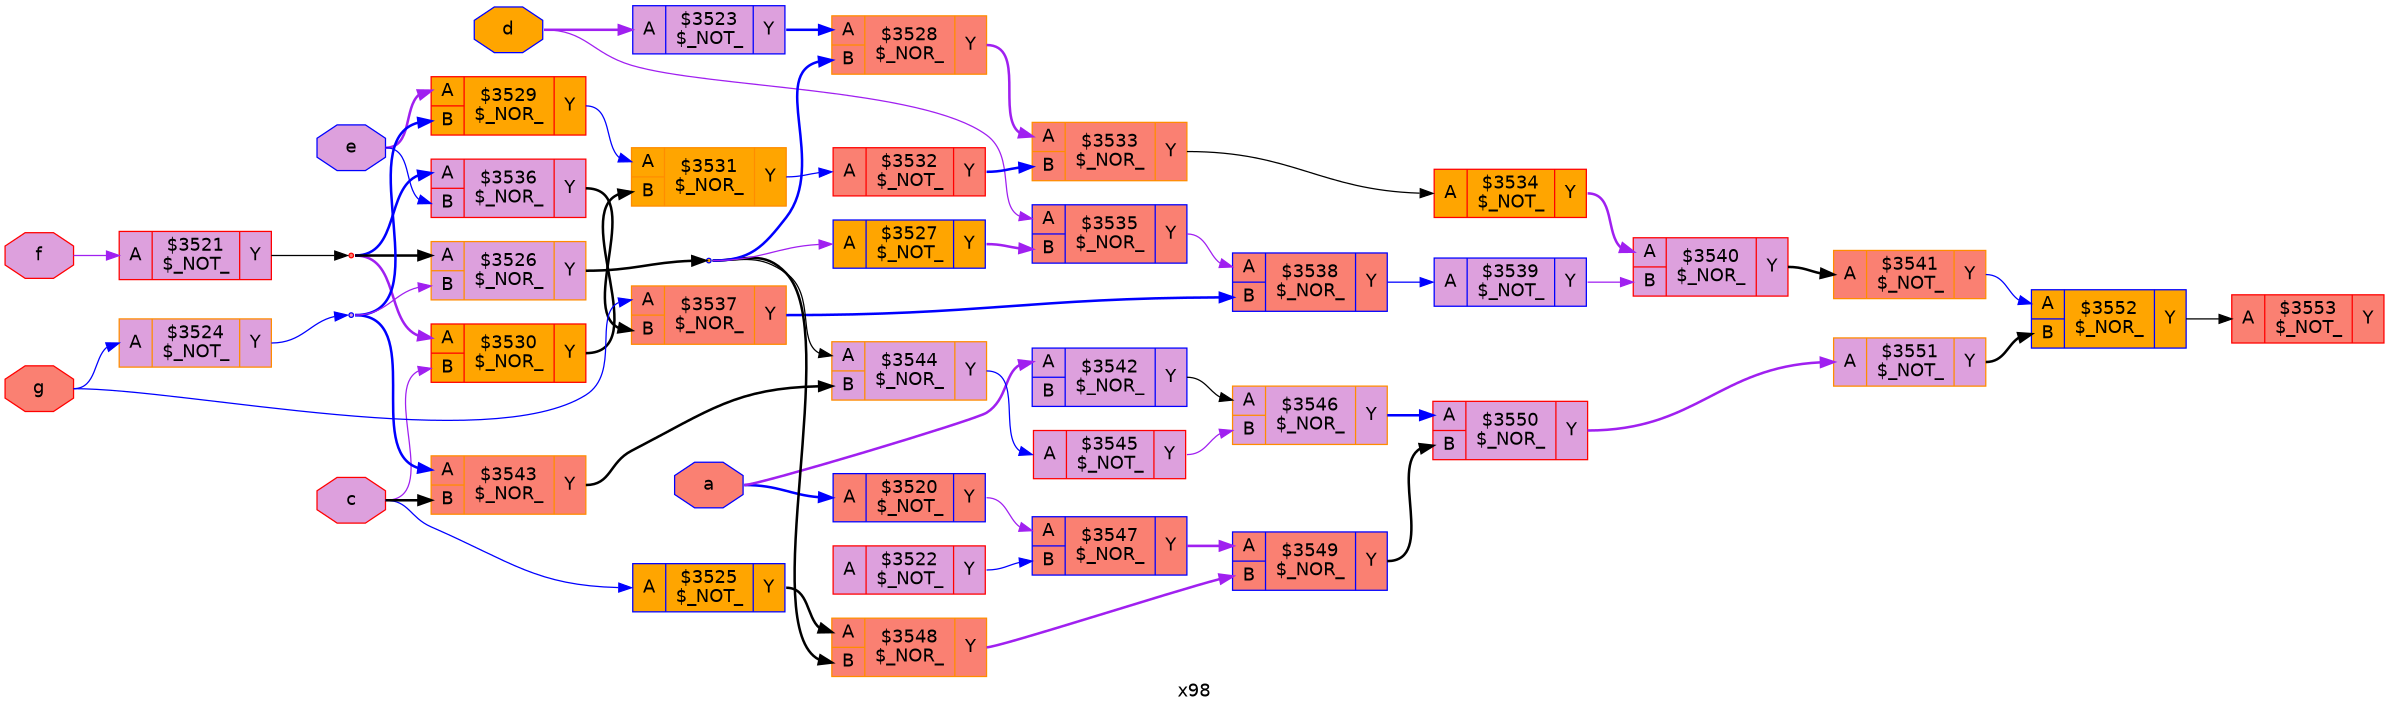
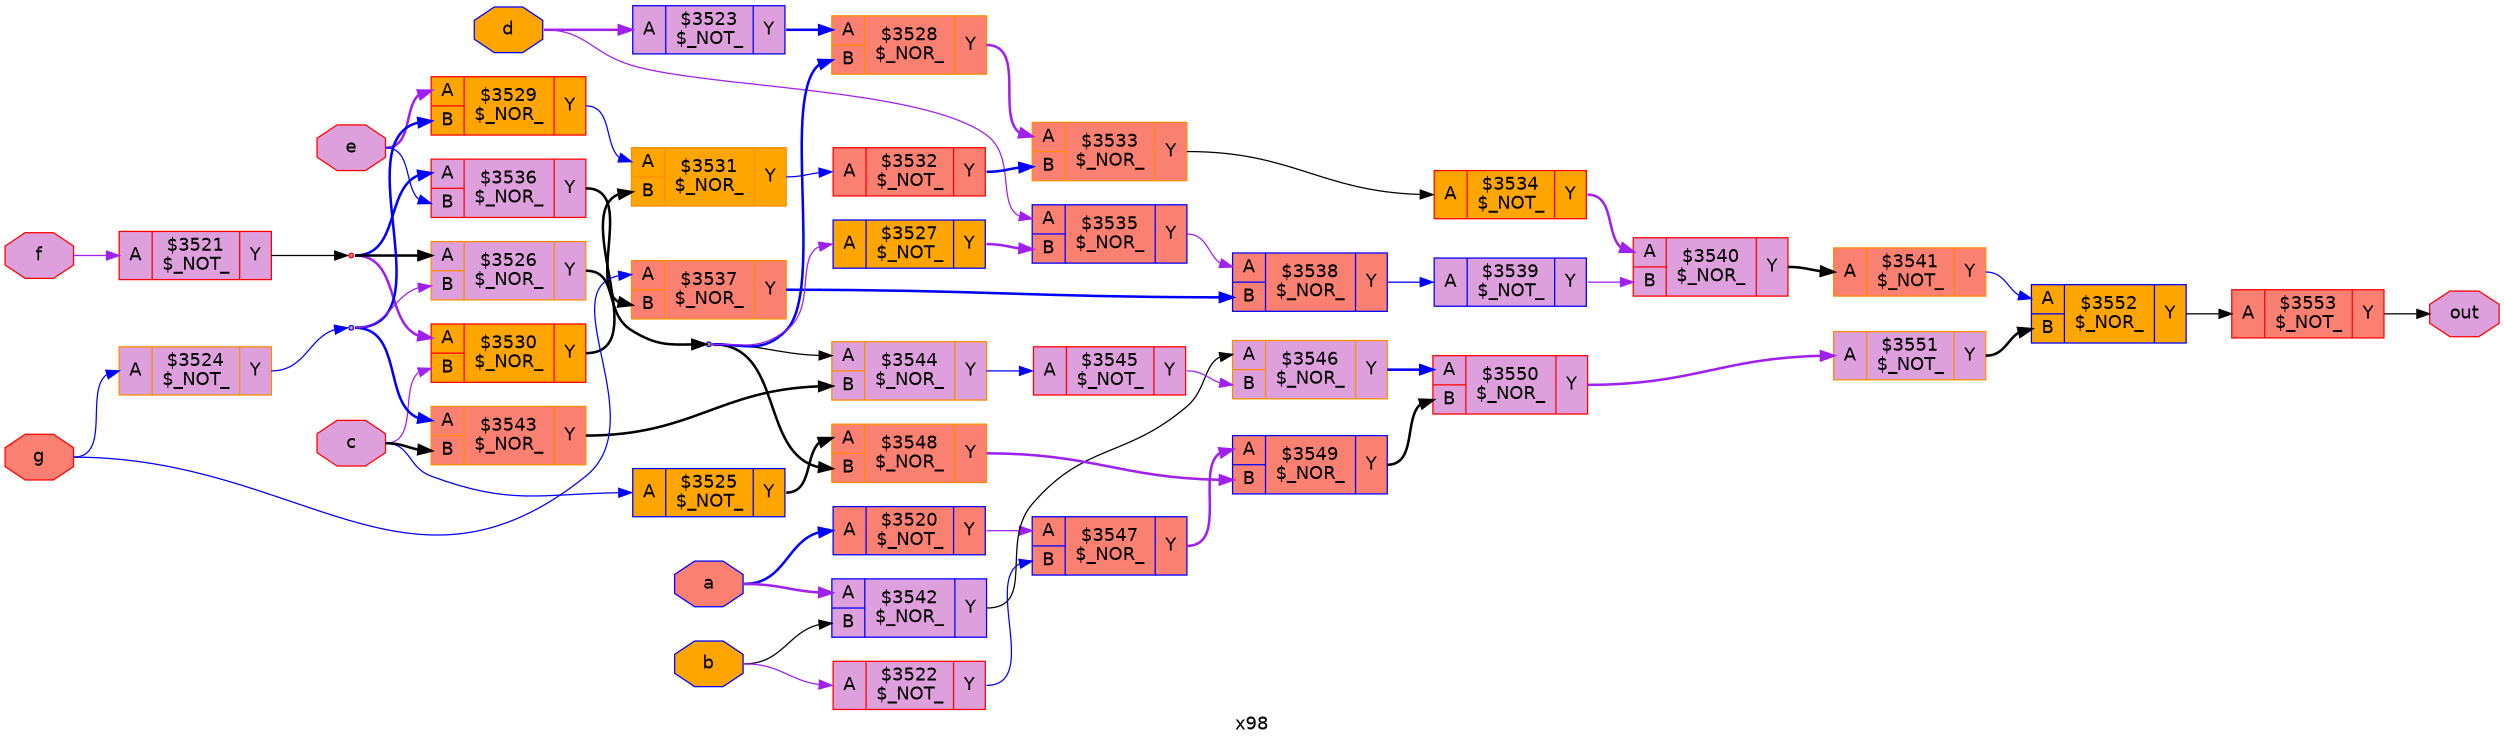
(351, 148) -> (351, 148)
none -> (2464, 314)
none -> (709, 664)
